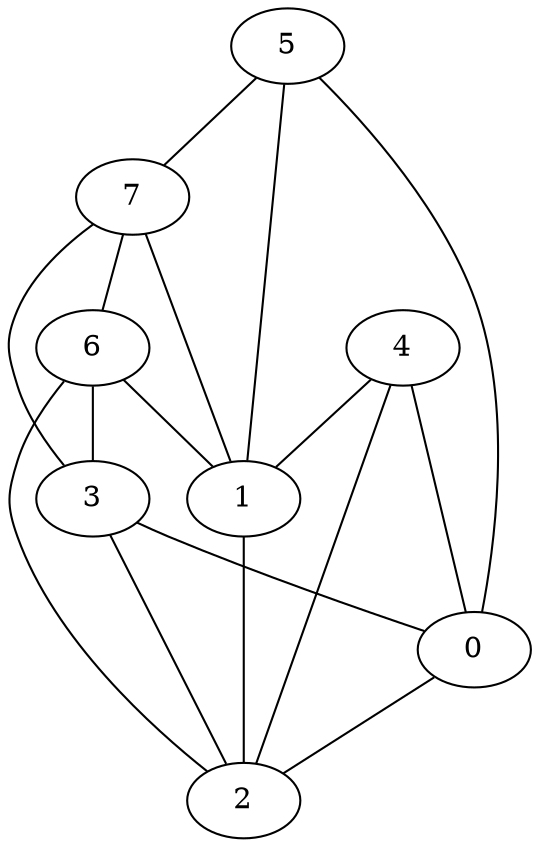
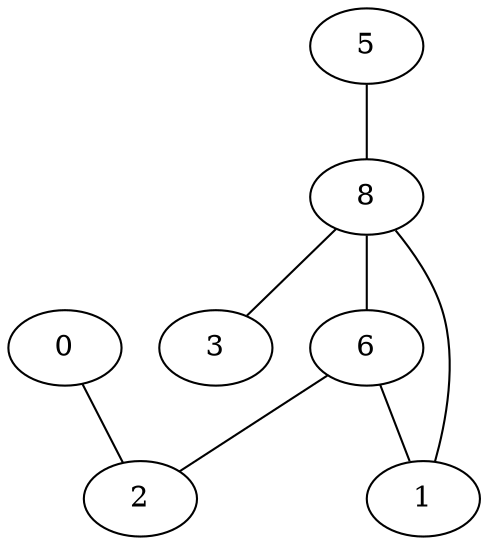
(133, 197) -> (367, 197)
(266, 272) -> none
(481, 320) -> none
(403, 348) -> none
(93, 424) -> none
(280, 580) -> none
(168, 649) -> none
(244, 650) -> none
